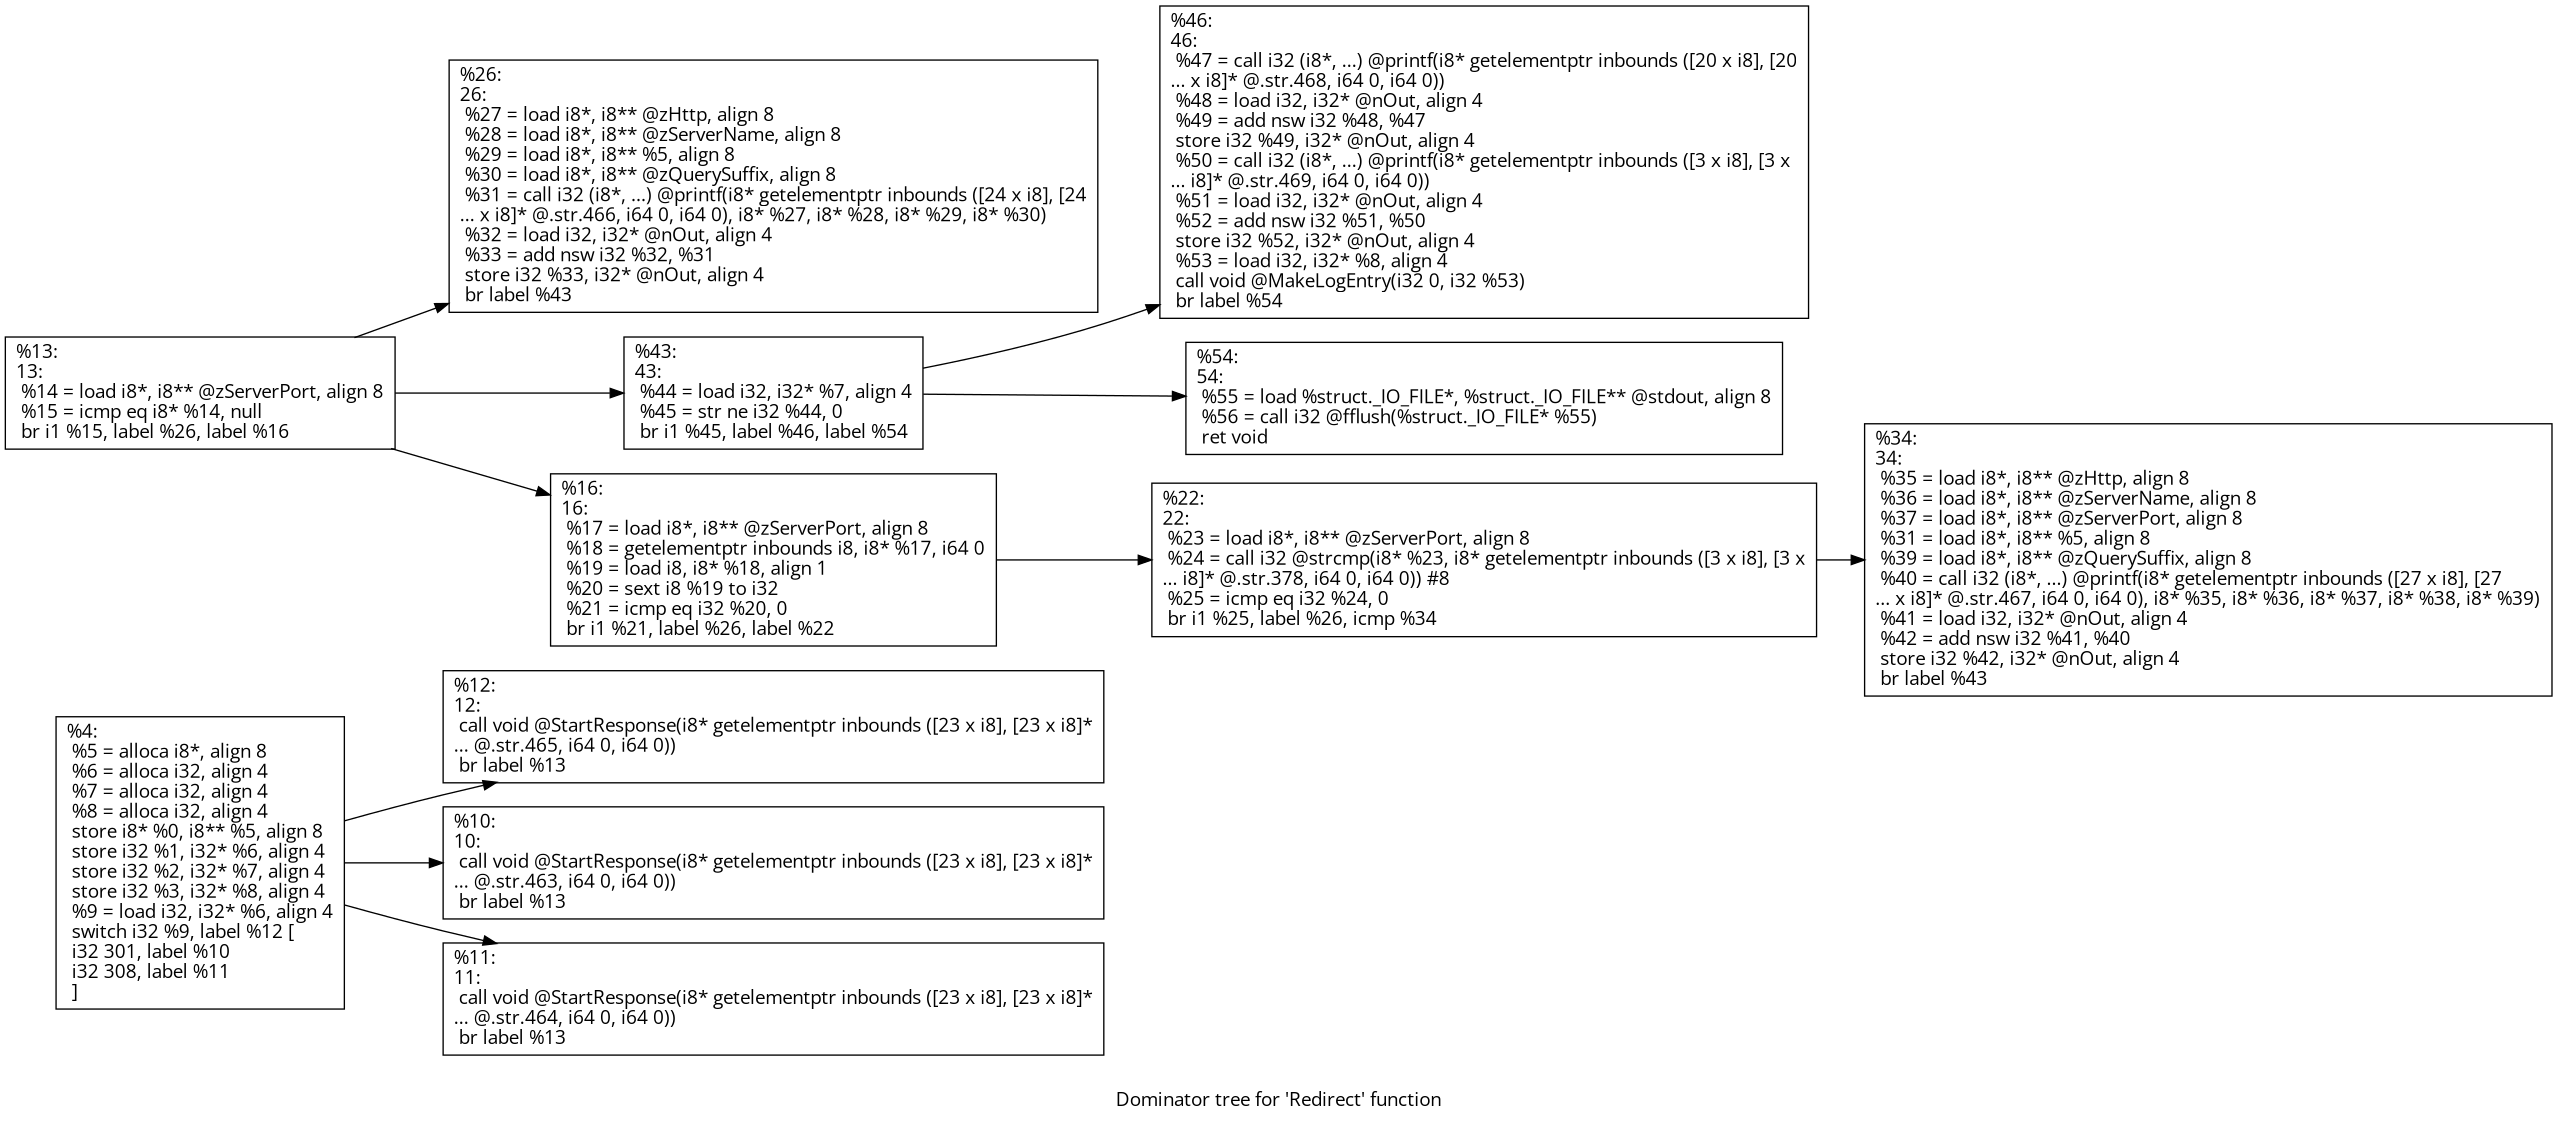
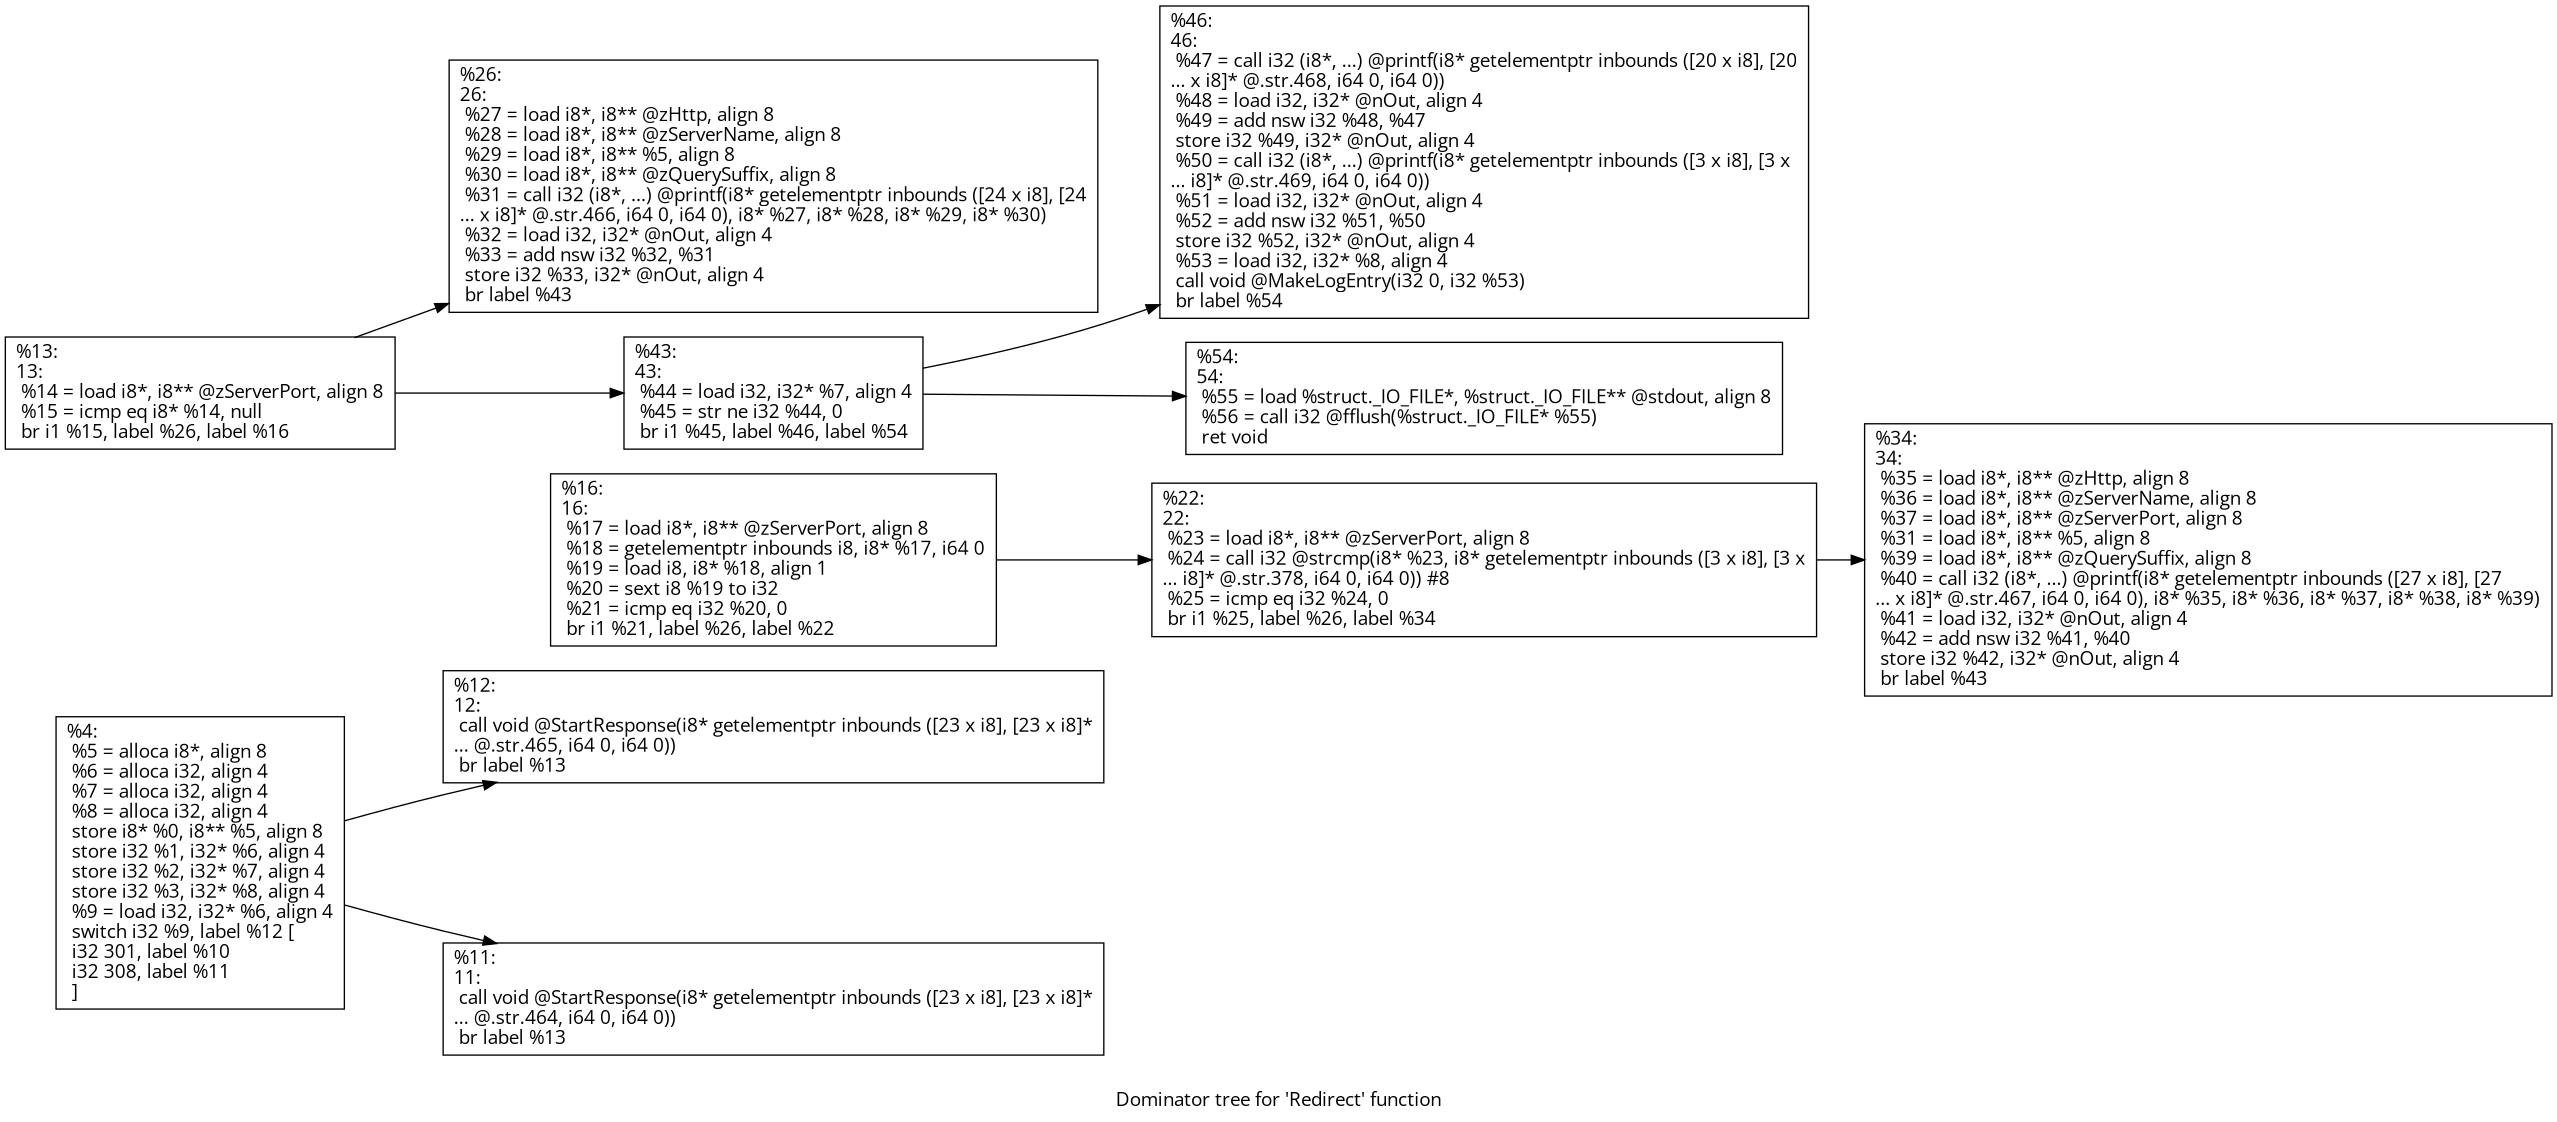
(464, 470) -> none
(1300, 619) -> (1299, 619)
(773, 863) -> none
